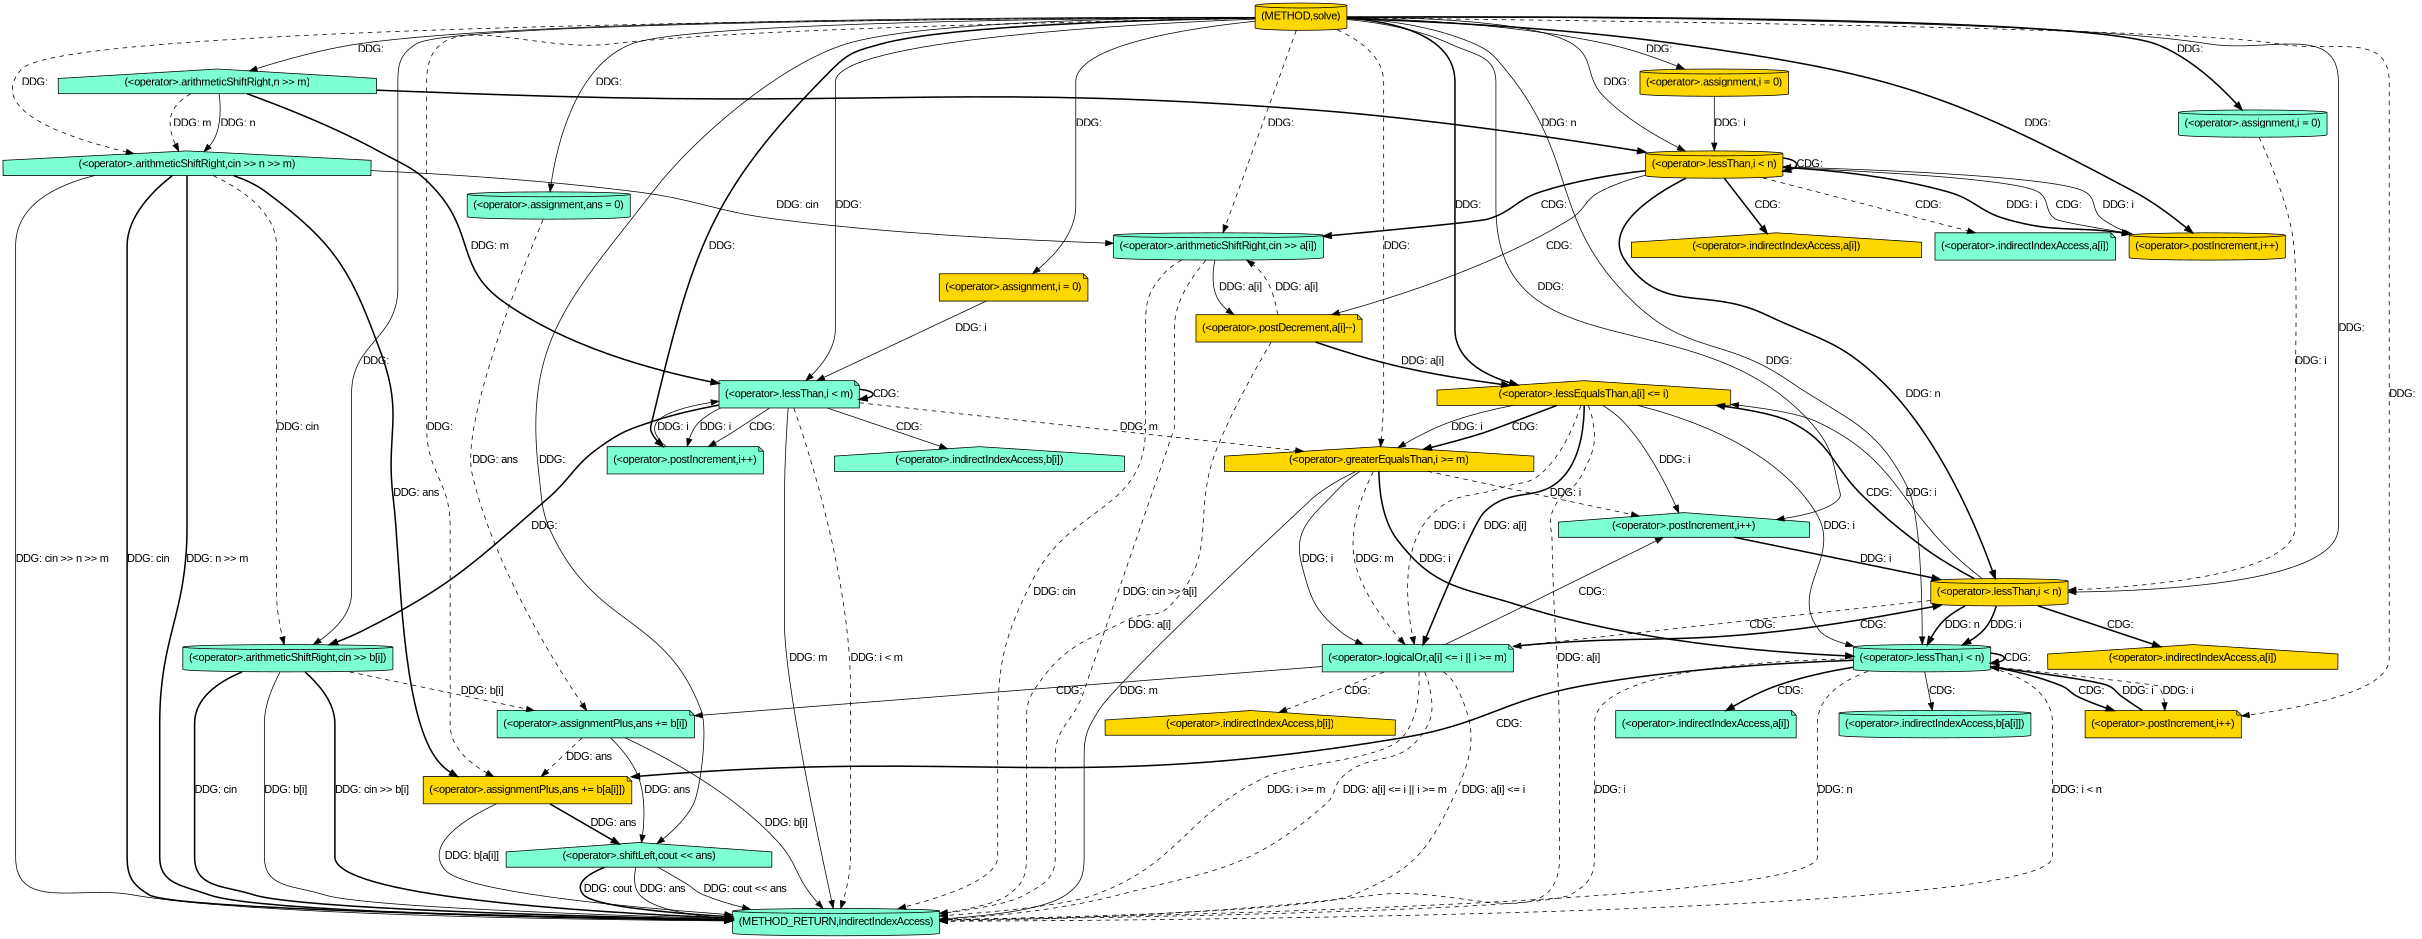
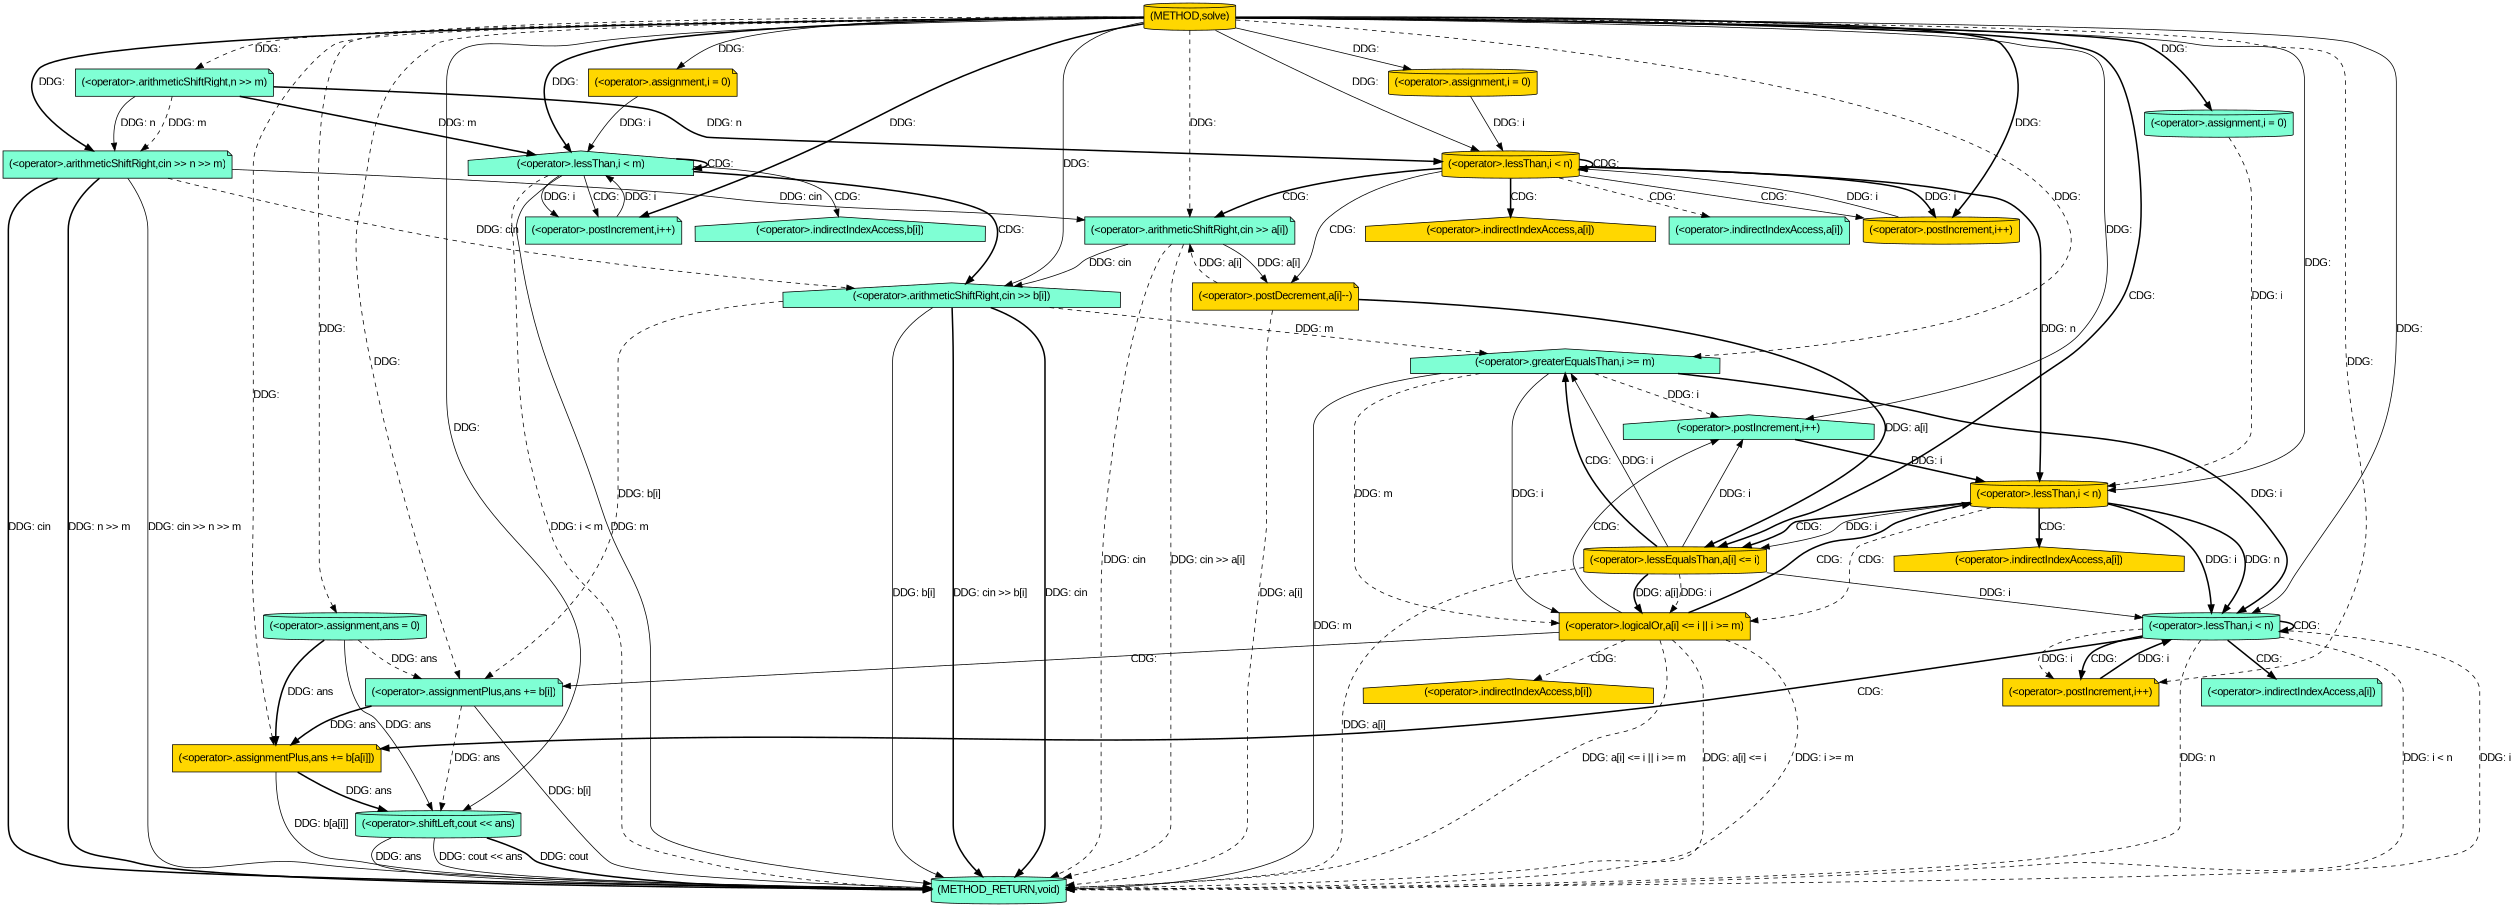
(754, 22) -> (671, 23)
(858, 24) -> (334, 63)
(453, 30) -> (236, 41)
none -> (458, 39)
(892, 54) -> (651, 41)
(217, 83) -> (174, 83)
(187, 165) -> (118, 165)
(1470, 206) -> (2143, 297)
(1218, 246) -> (1190, 231)
none -> (1076, 267)
(789, 394) -> (581, 165)
(1584, 394) -> (1675, 560)
(1078, 427) -> (1254, 329)
(392, 449) -> (286, 681)
(1379, 460) -> (1565, 362)
(546, 526) -> (1013, 231)
(288, 658) -> (952, 297)
(1418, 658) -> (1655, 626)
none -> (379, 723)
(1935, 724) -> none
(564, 755) -> (332, 719)
(640, 782) -> (452, 754)
(639, 856) -> (438, 824)
(836, 922) -> (999, 890)
